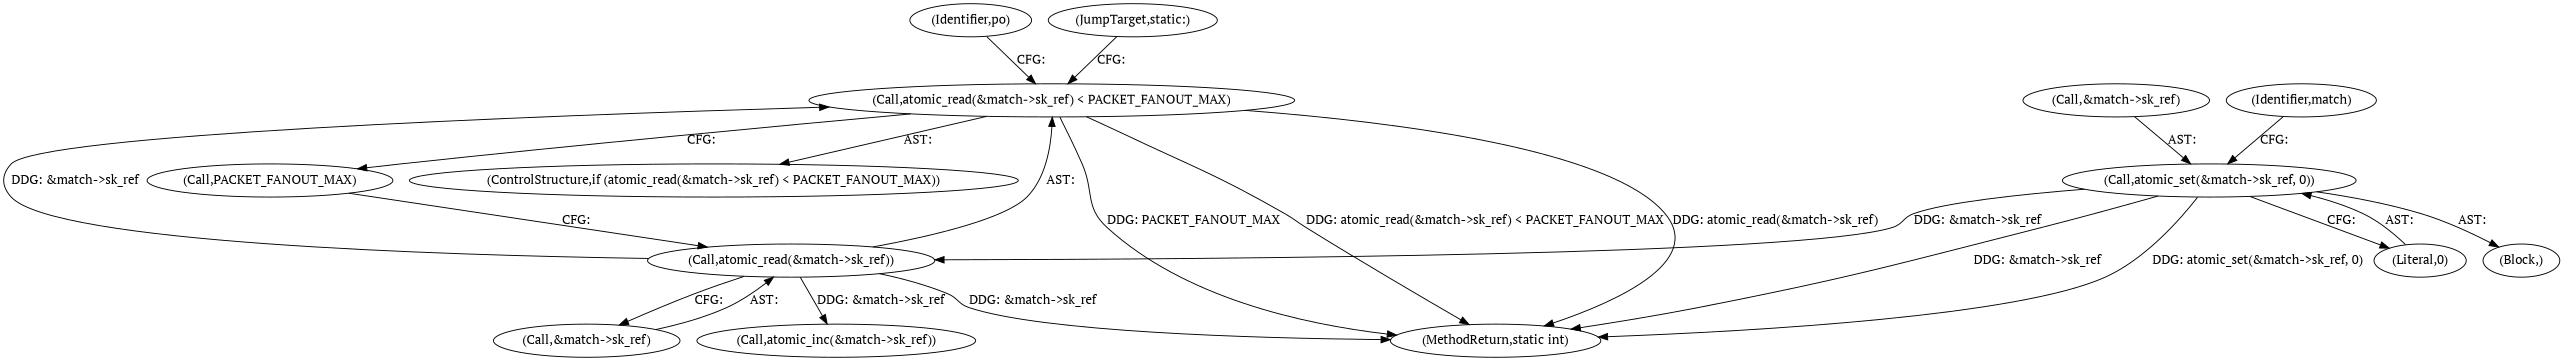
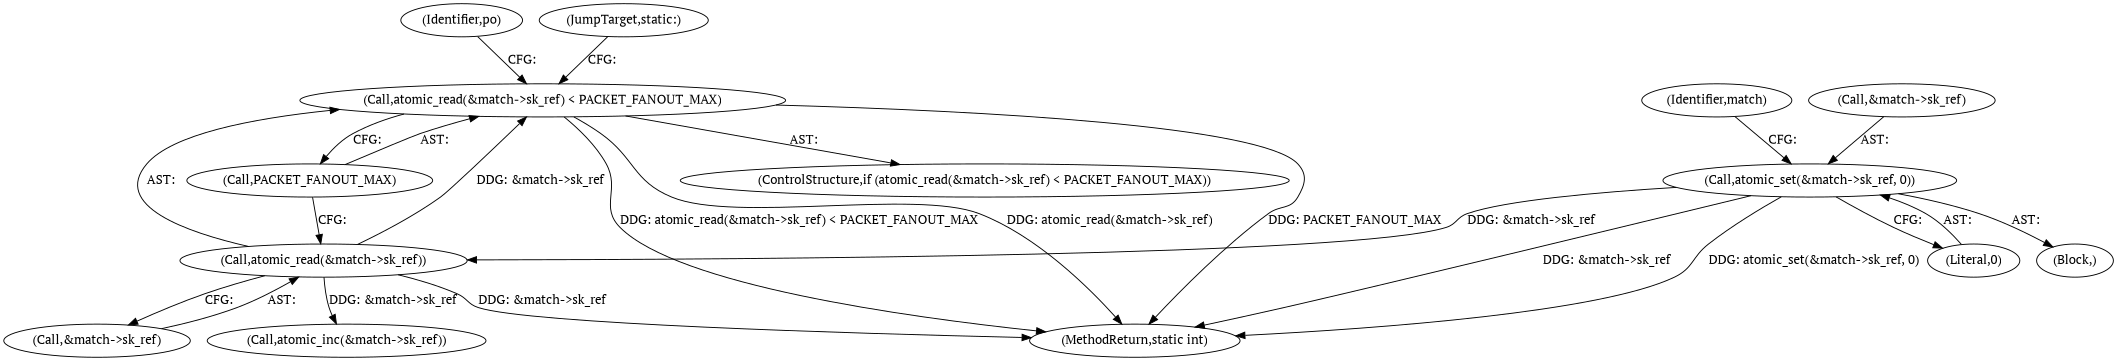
none -> (406, 139)
